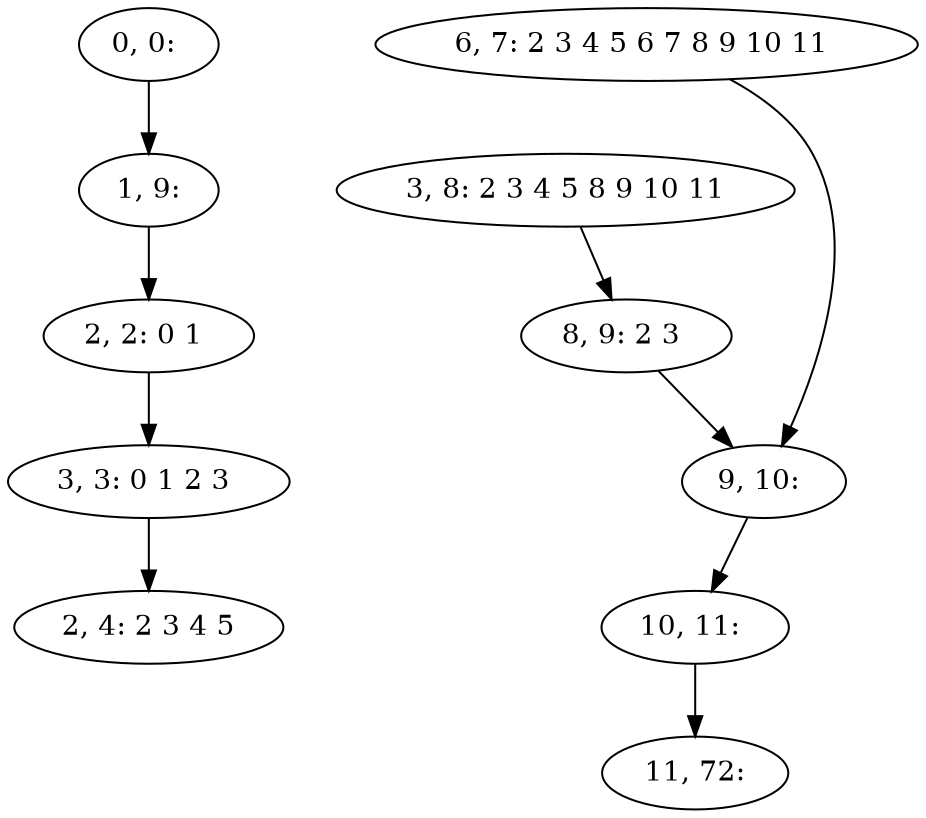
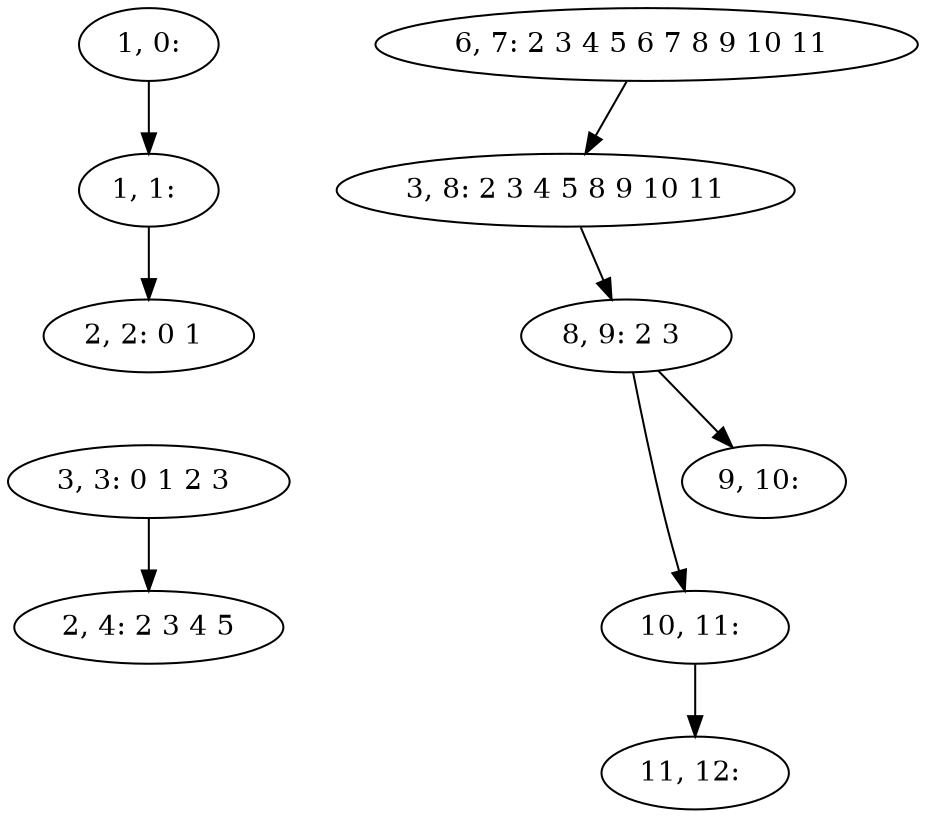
(149, 45) -> (149, 45)
(149, 190) -> (149, 190)
(834, 236) -> (611, 109)
(149, 399) -> none
(734, 545) -> (654, 472)
(695, 773) -> (695, 773)
